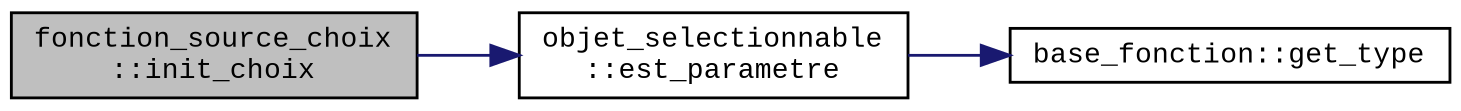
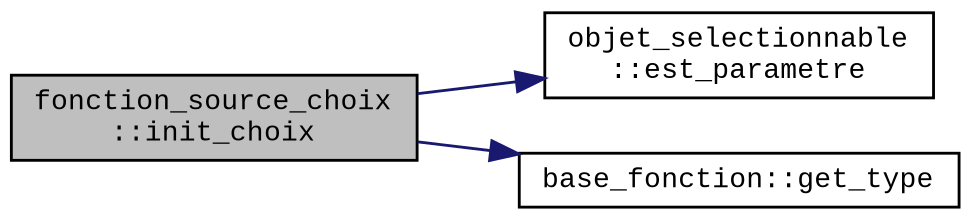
(945, 55) -> (454, 146)
